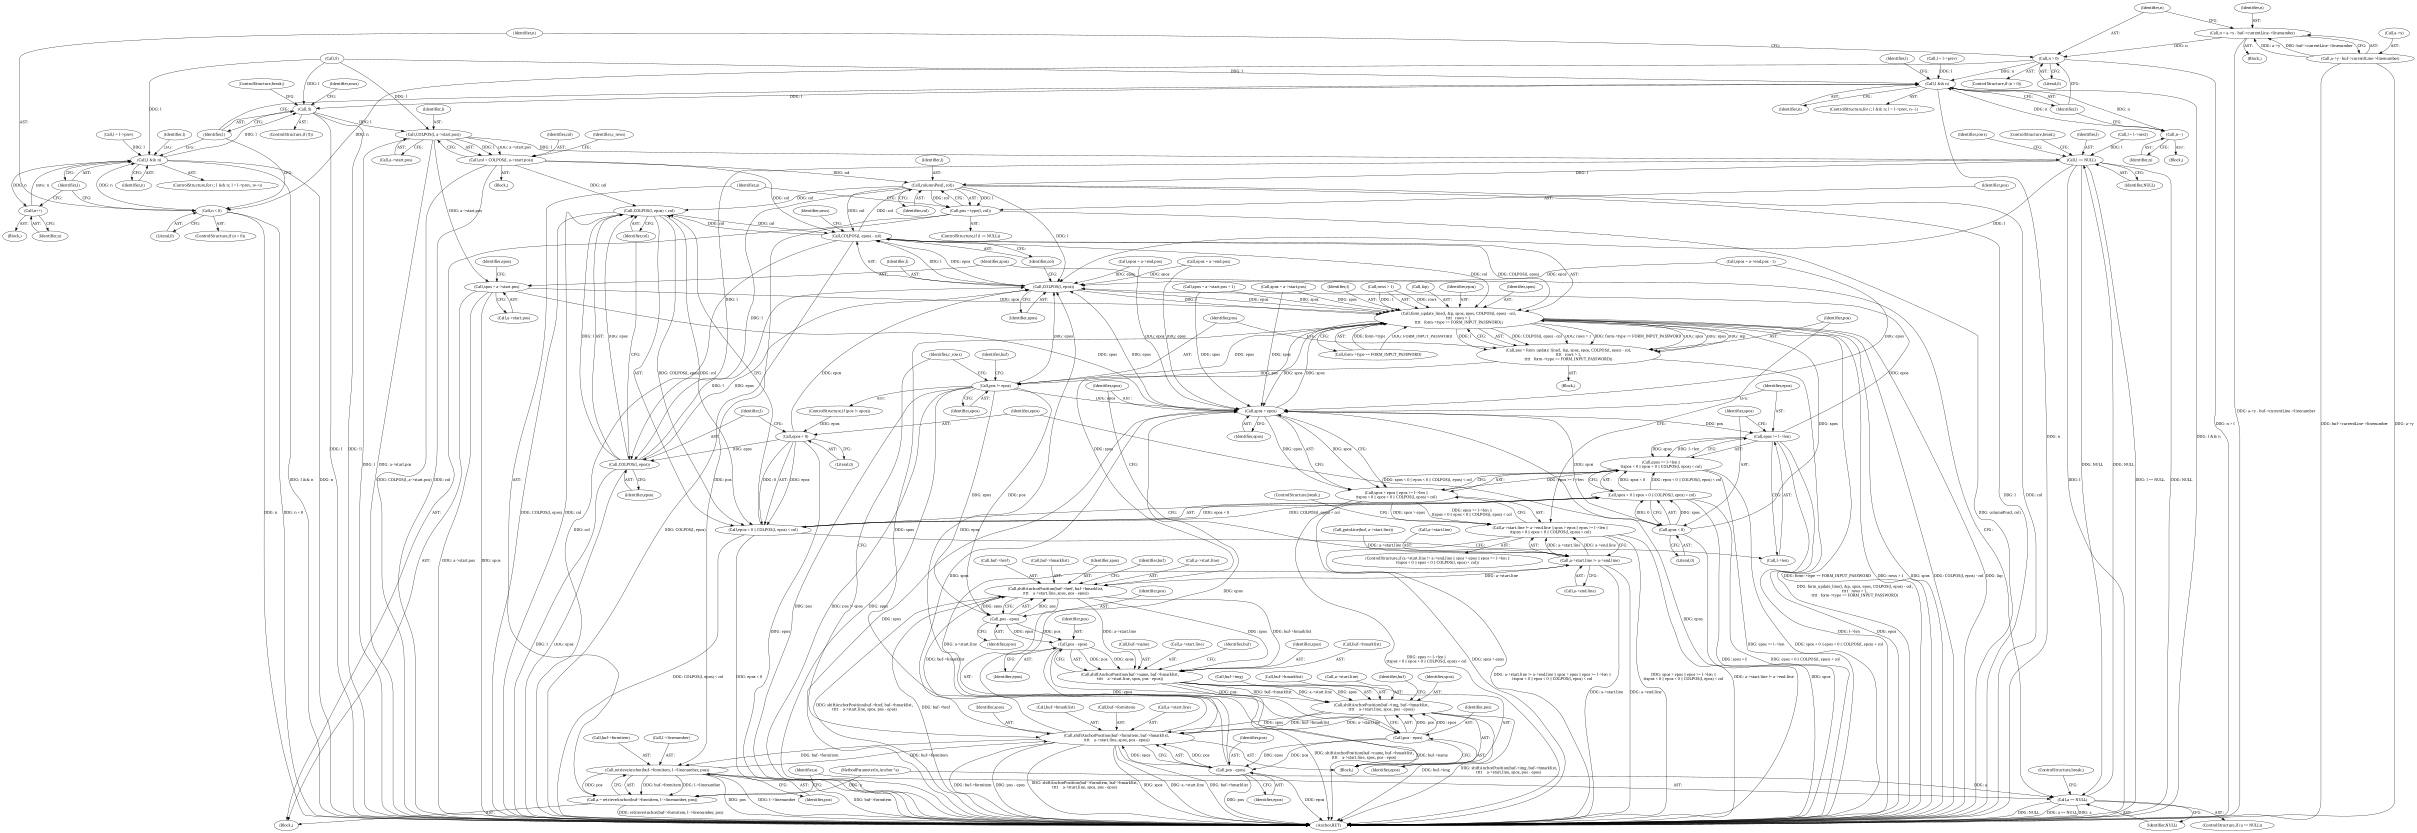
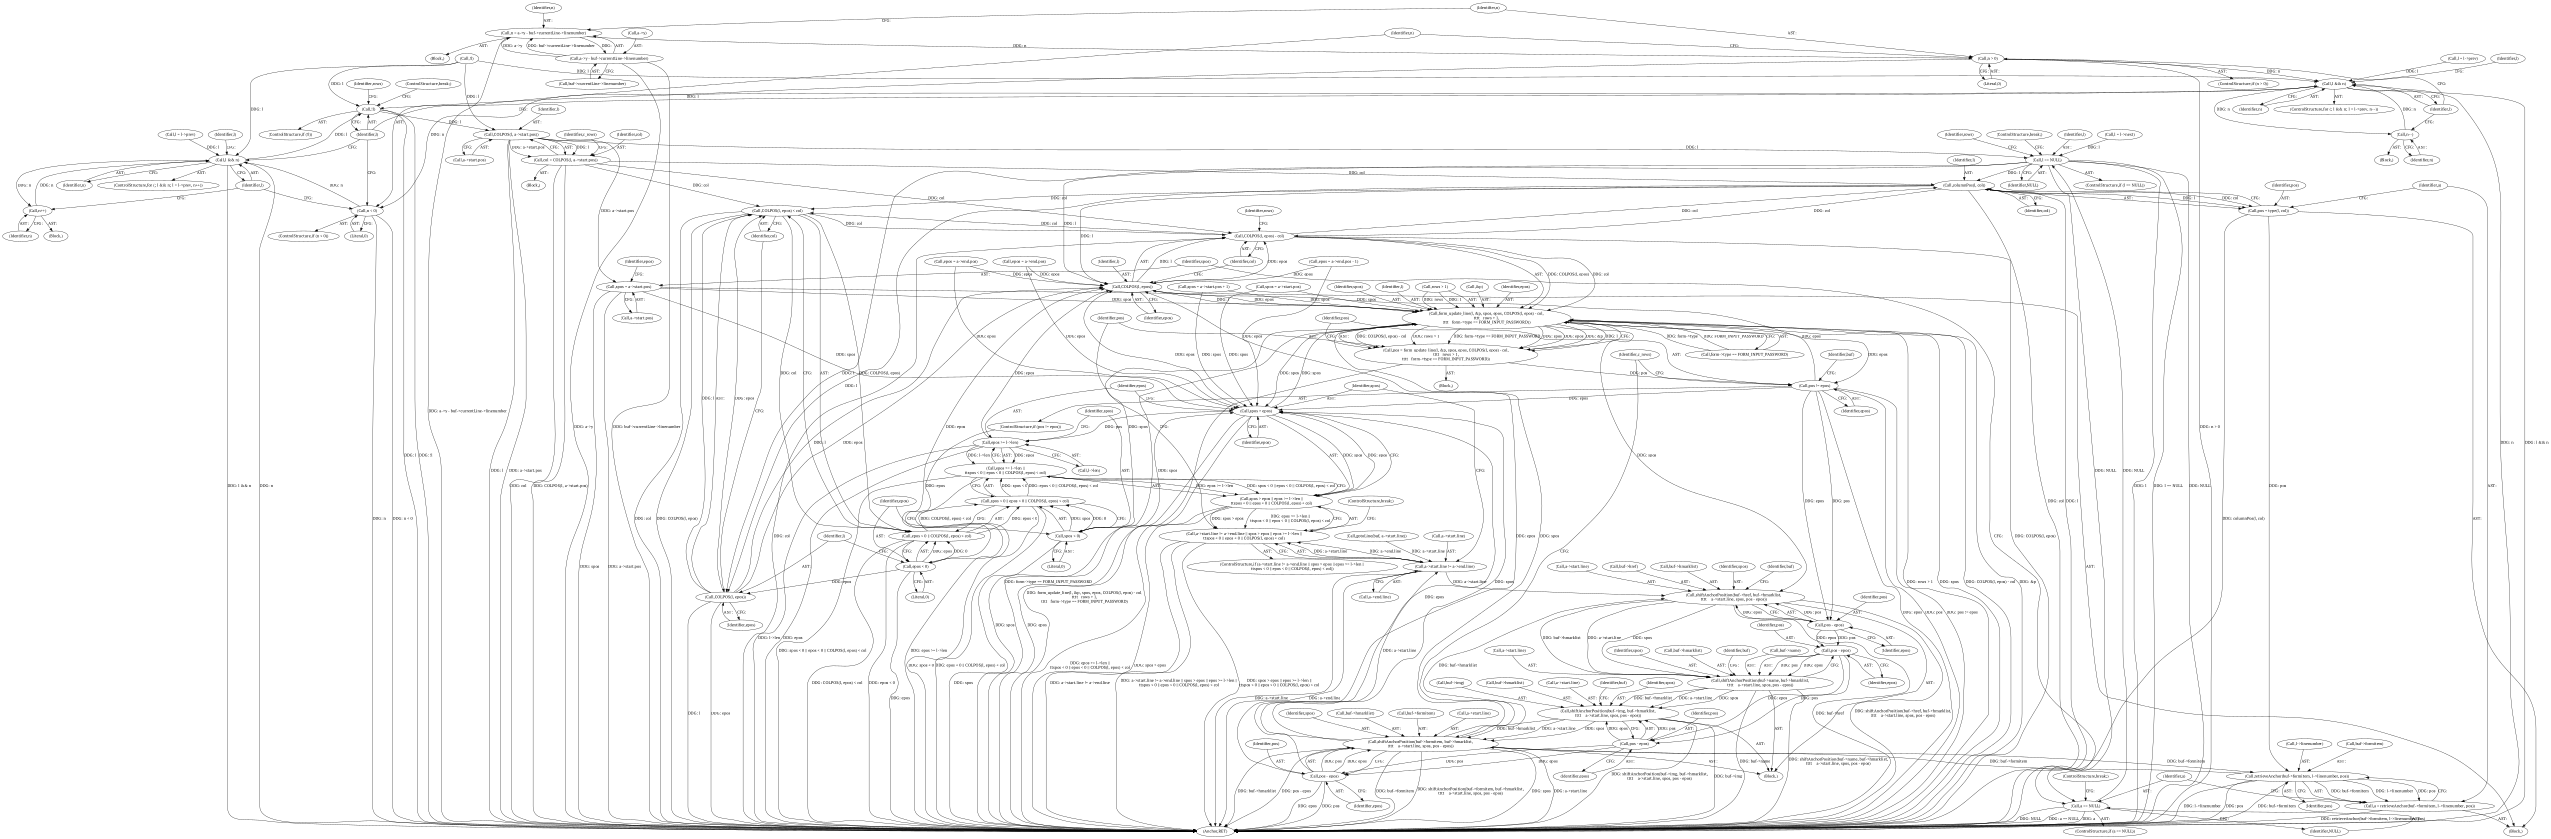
(2363, 46) -> (607, 46)
none -> (592, 84)
(971, 222) -> (2079, 172)
(1280, 540) -> (904, 548)
(870, 770) -> none
